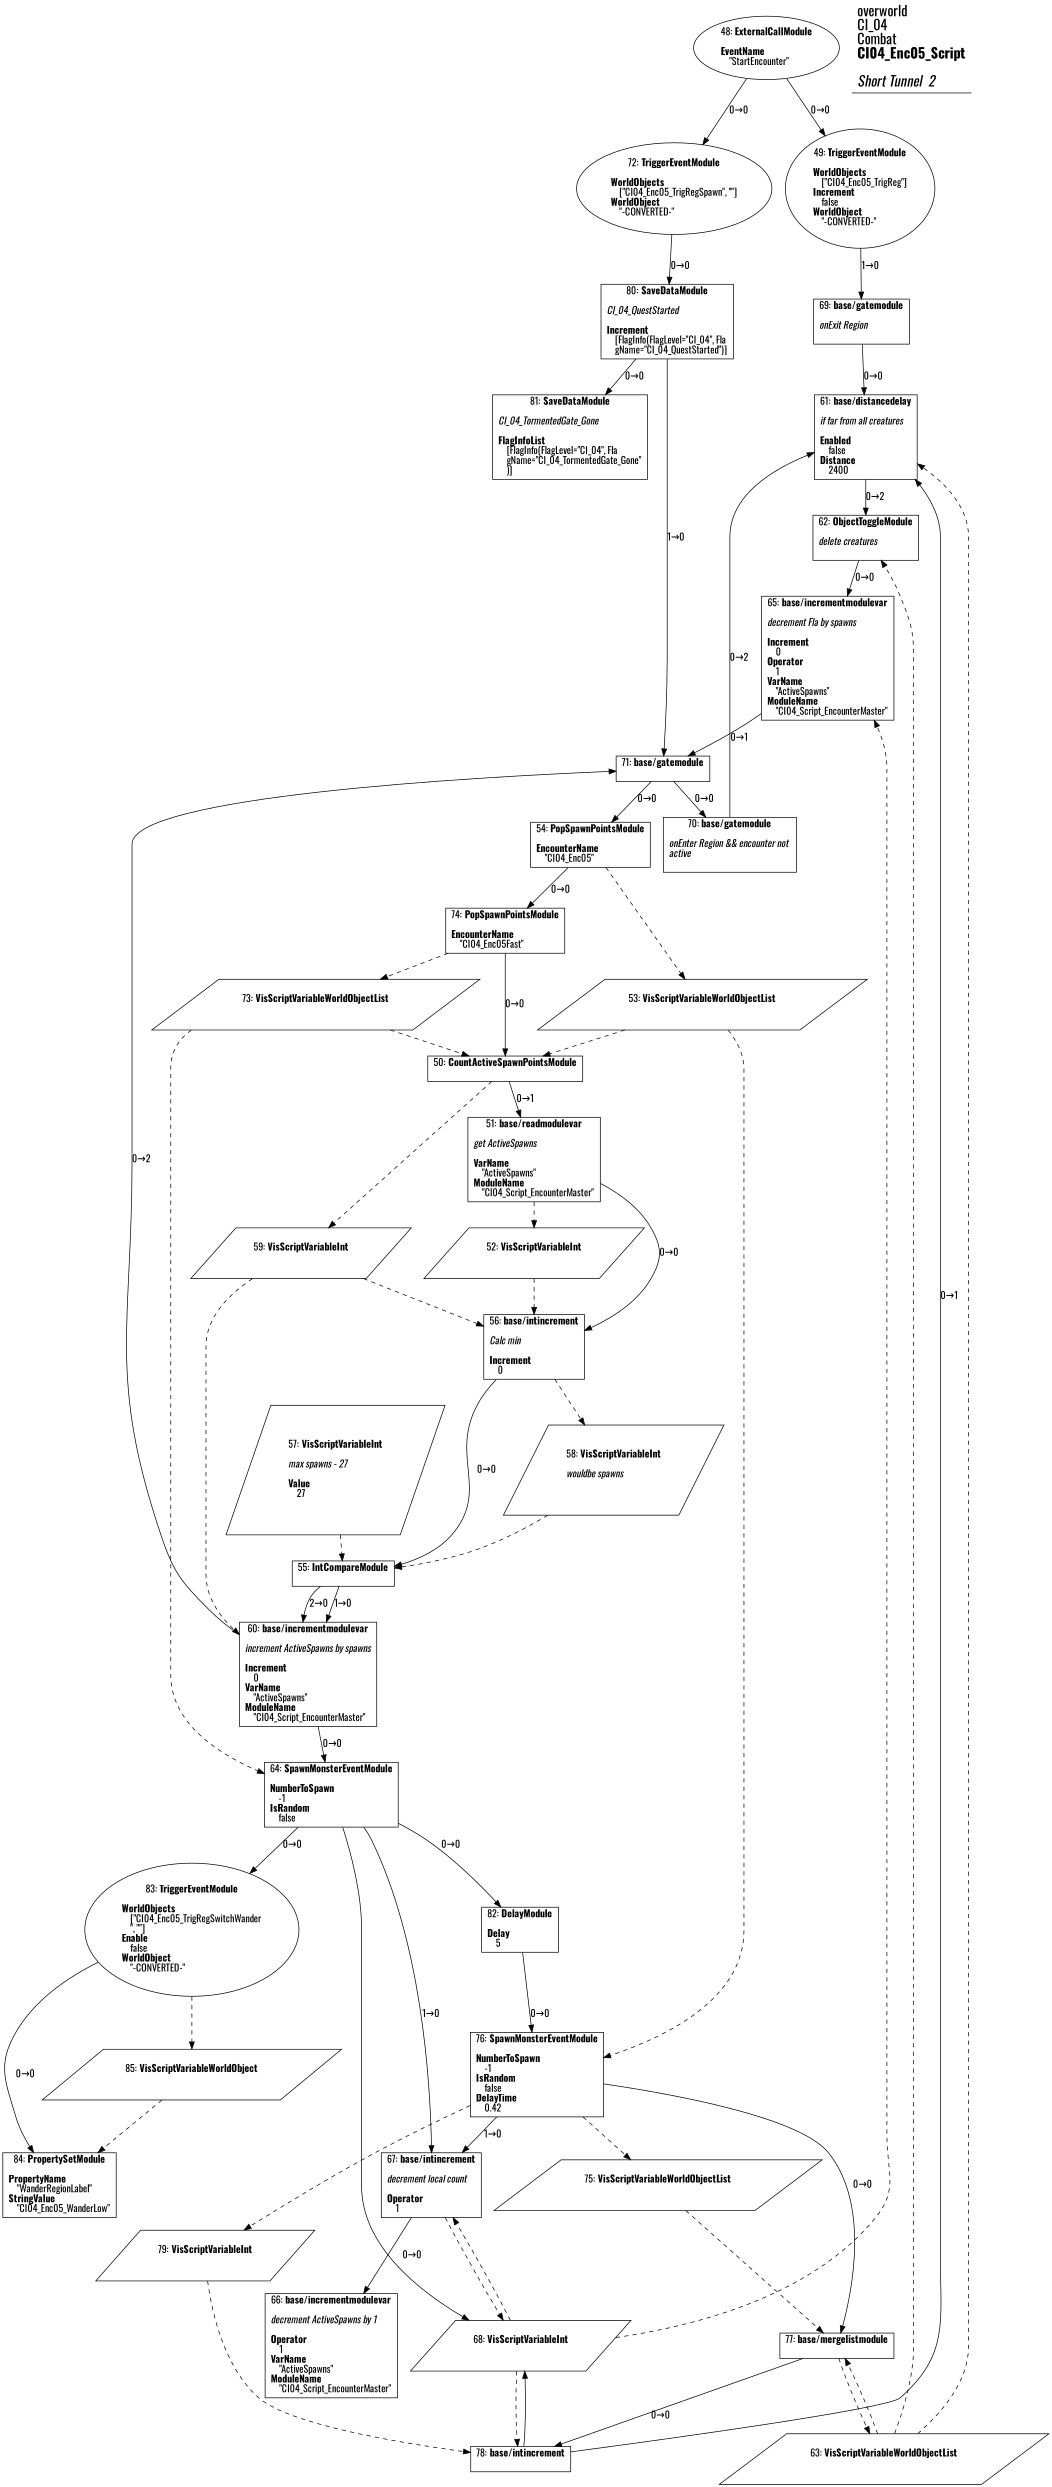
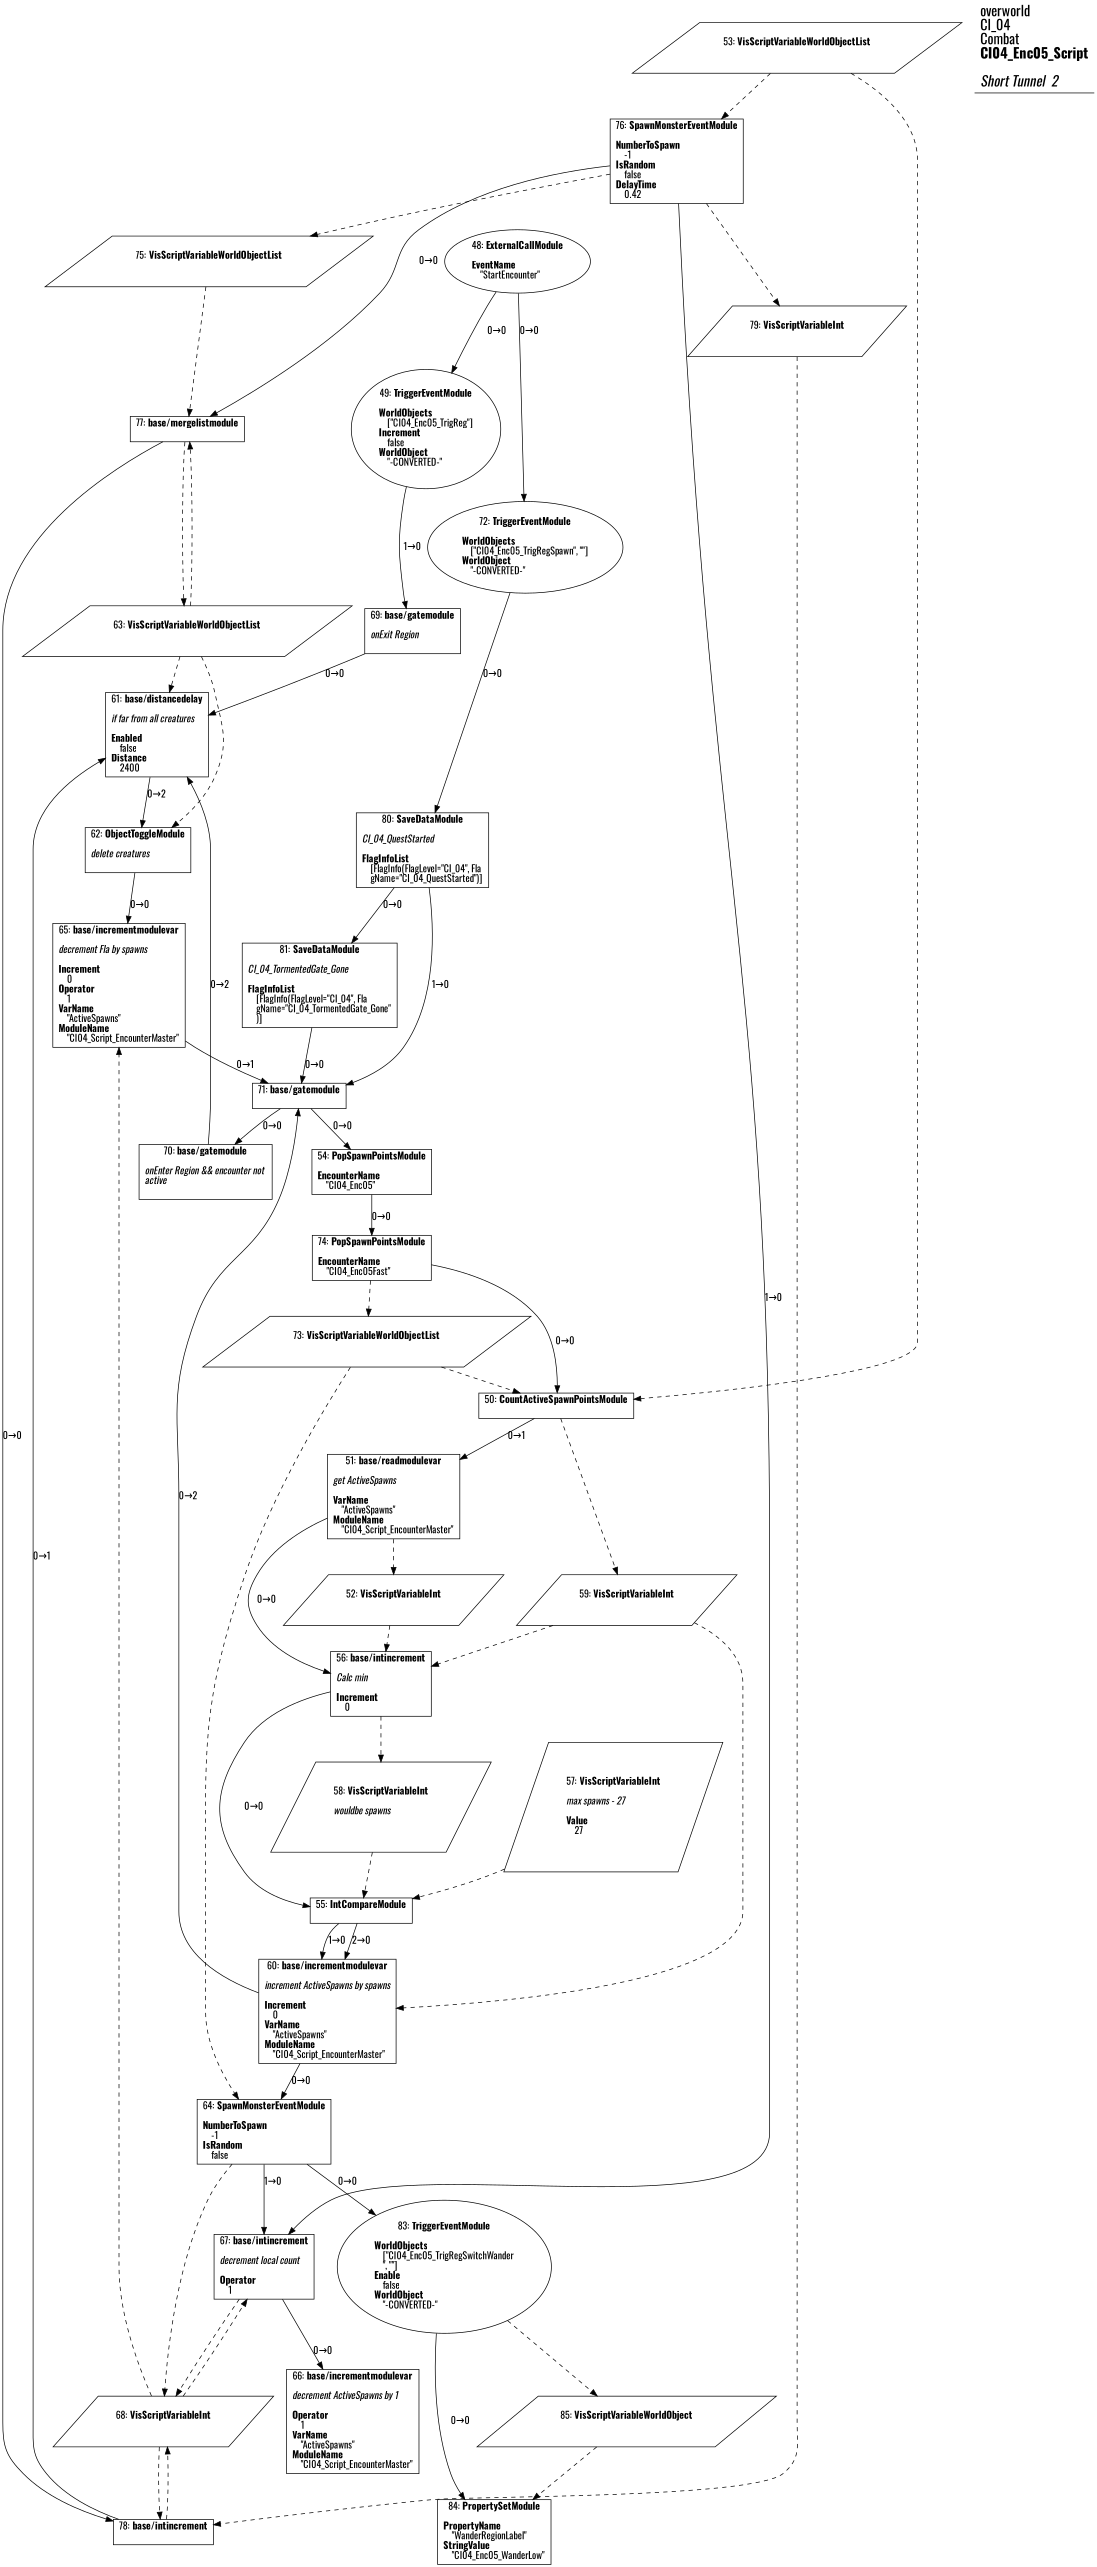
(628, 331) -> (386, 859)
(643, 920) -> none
none -> (307, 1052)
(520, 1930) -> none
(362, 2092) -> (183, 2271)
(525, 2412) -> (168, 2487)
